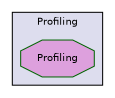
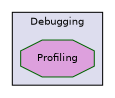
(57, 22) -> (57, 22)
